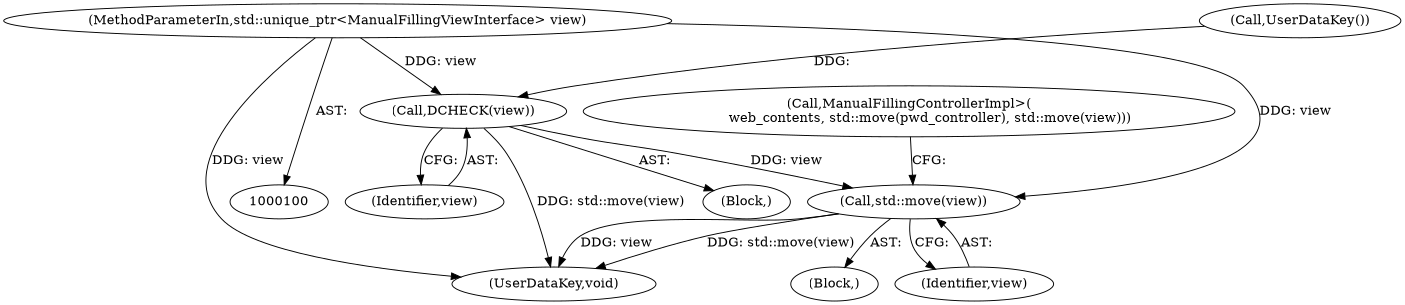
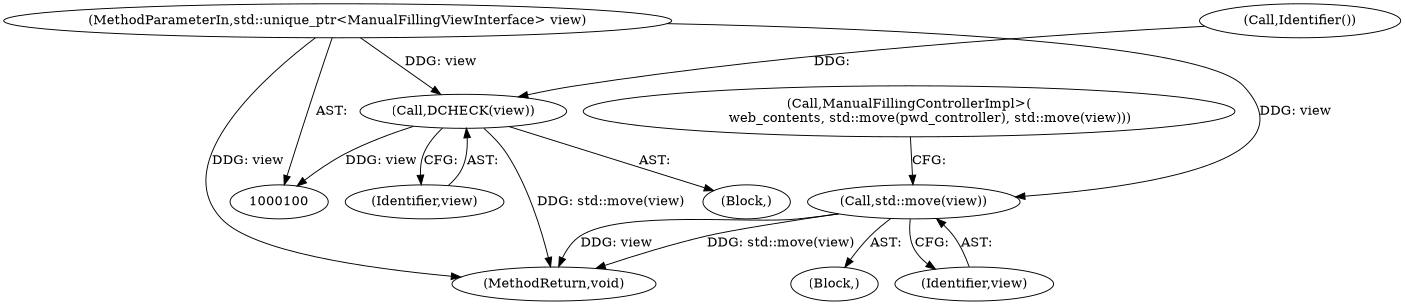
(1300, 21) -> (1300, 21)
(682, 154) -> (357, 148)
(554, 284) -> (554, 284)
